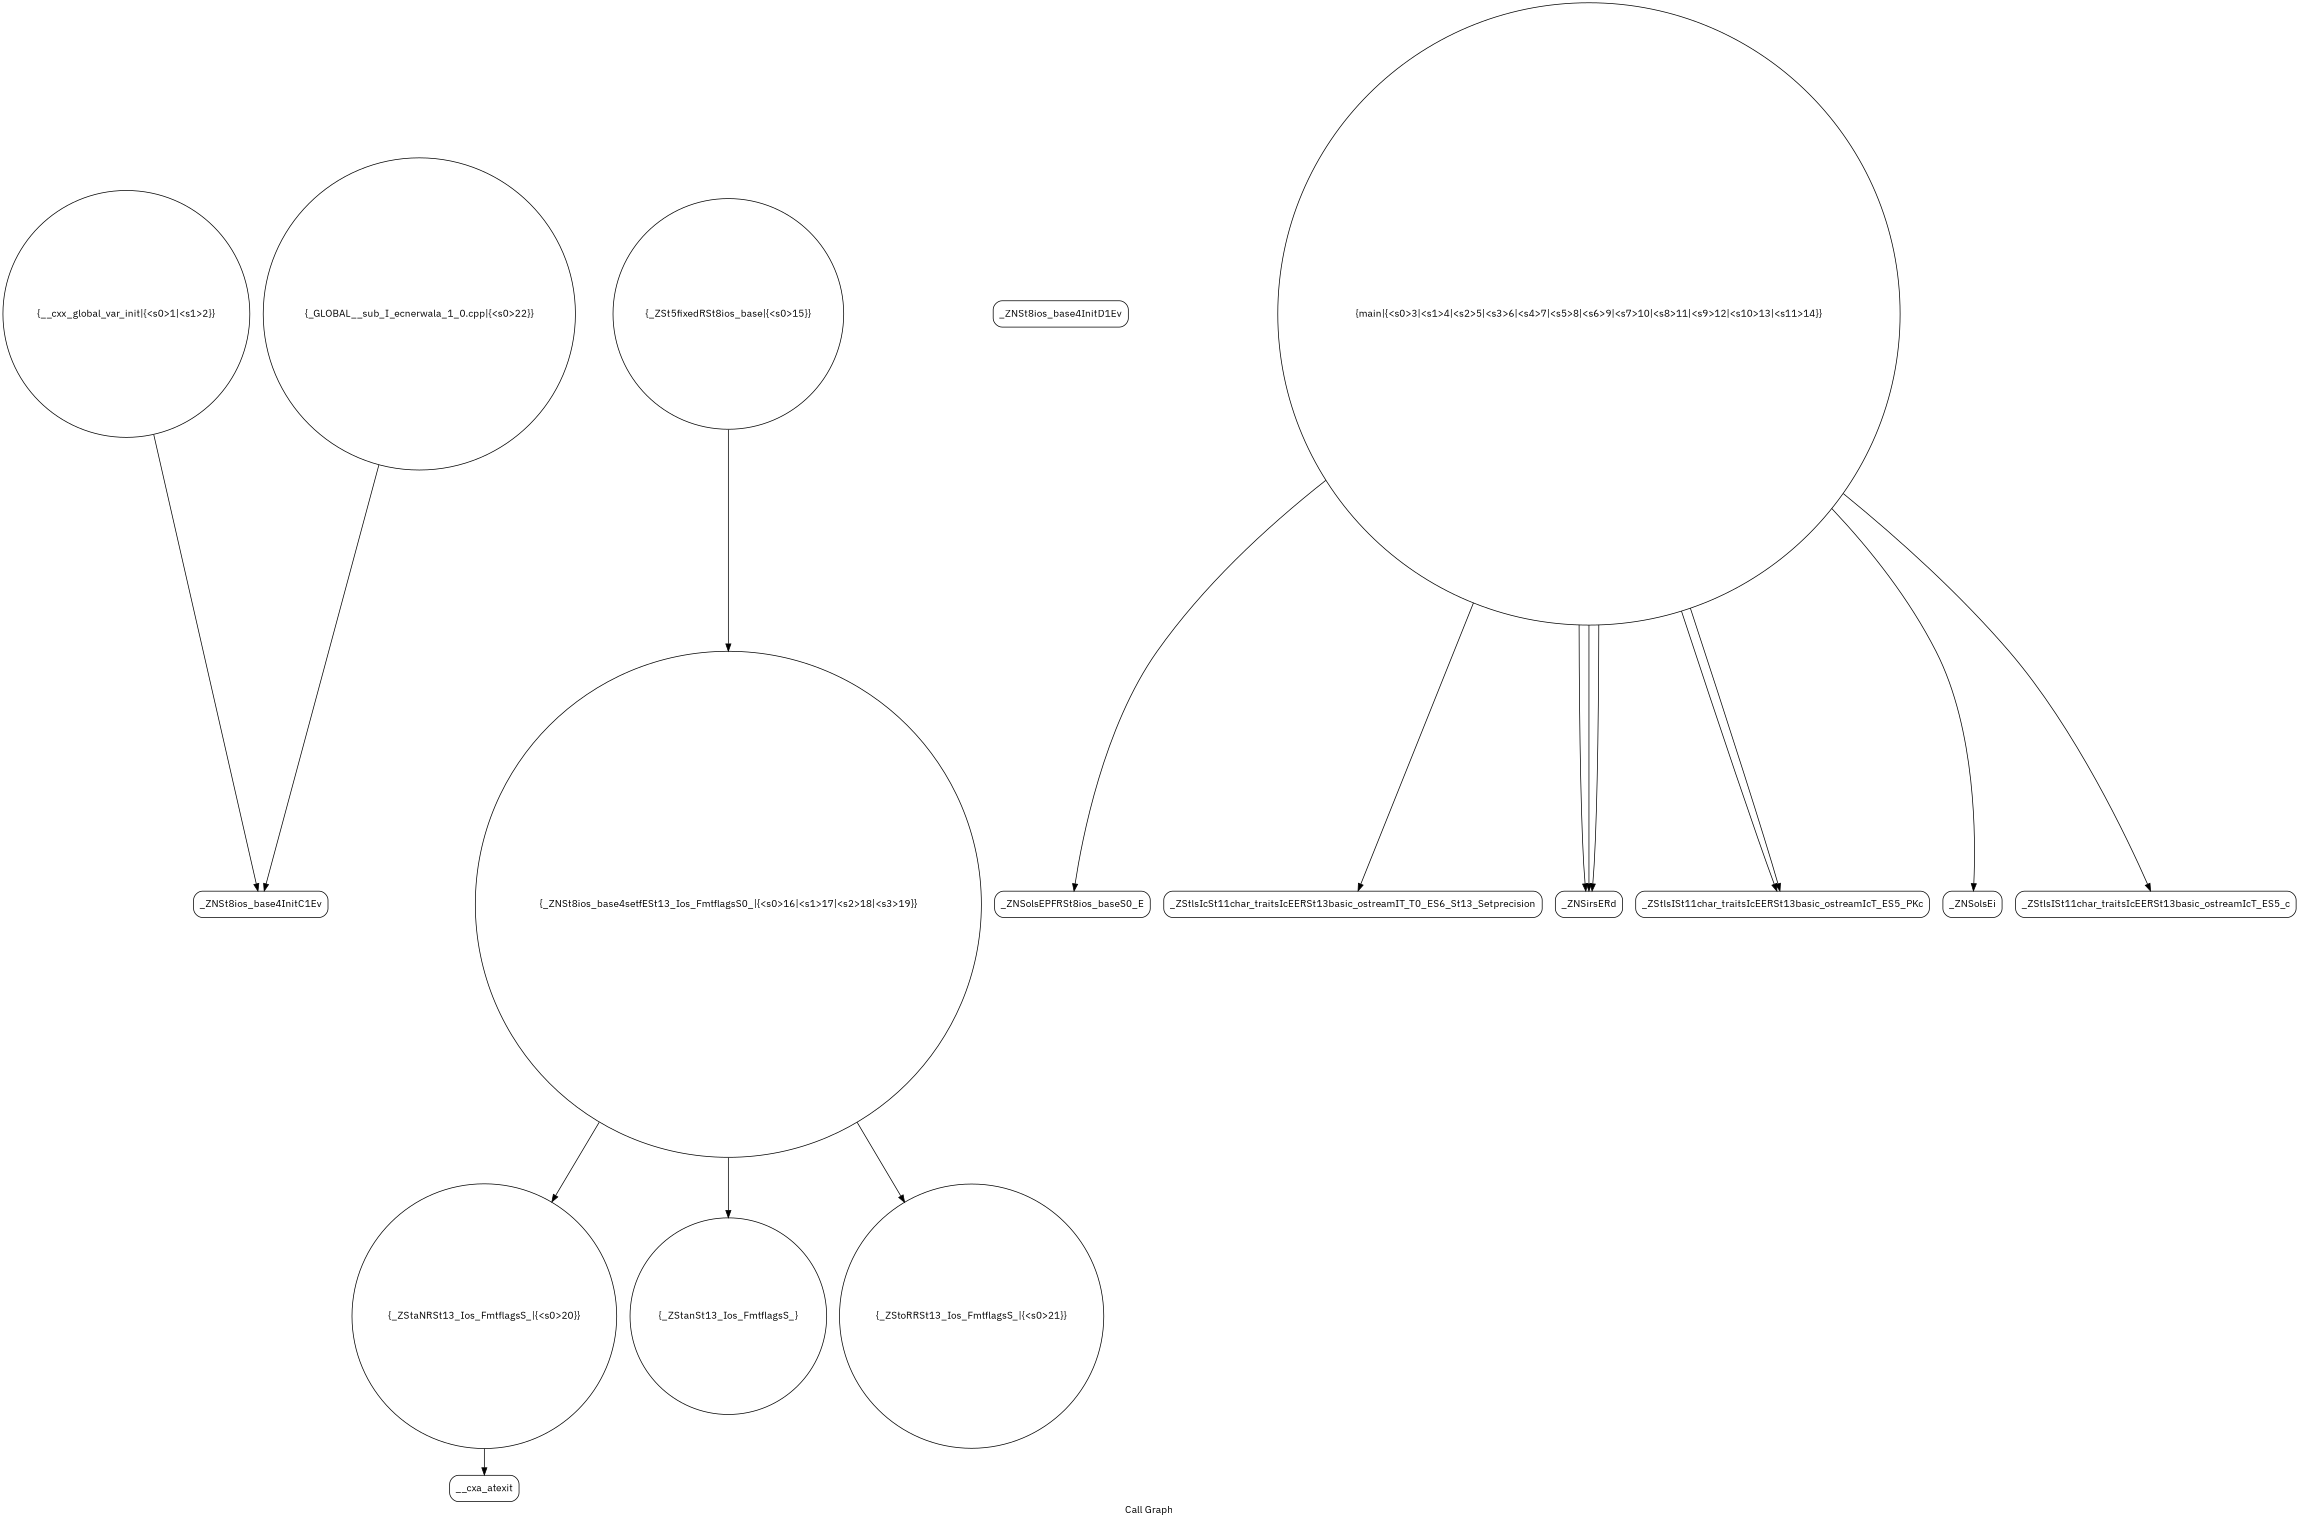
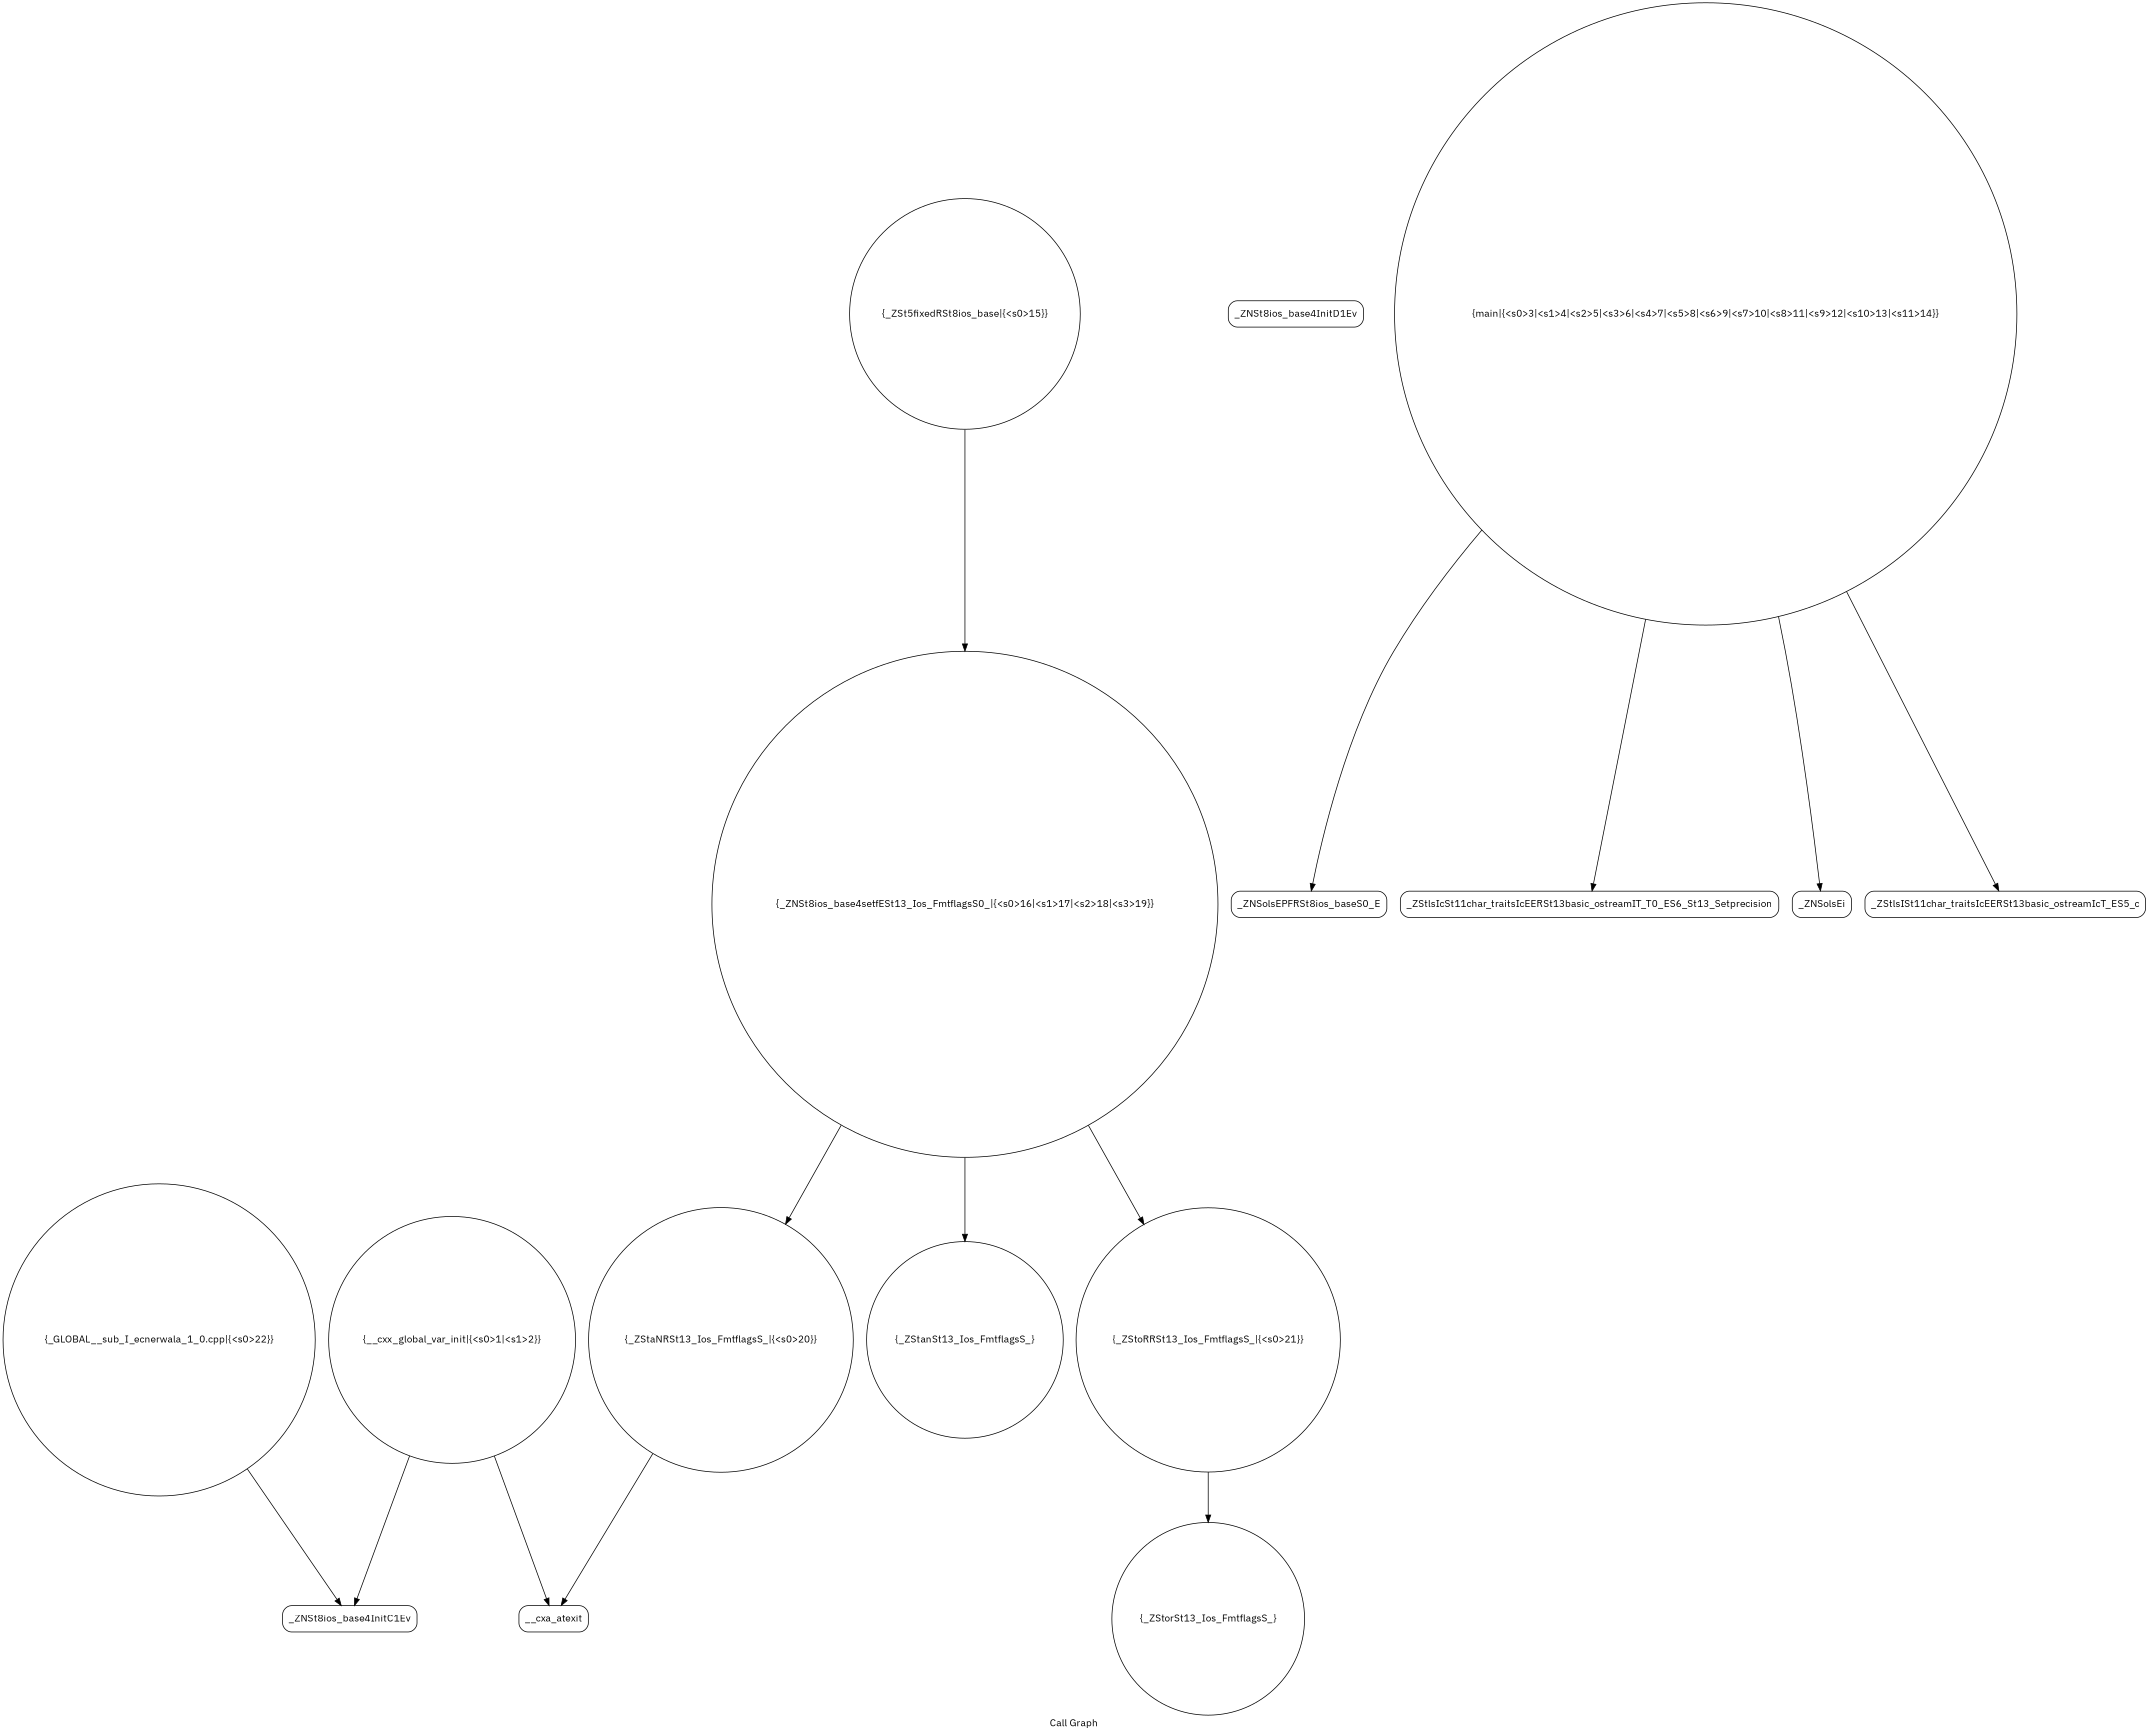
(1589, 904) -> none
(1783, 904) -> none
none -> (520, 1527)
none -> (1208, 1619)
